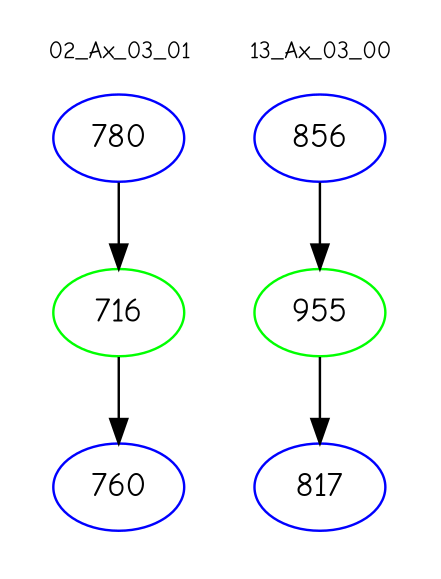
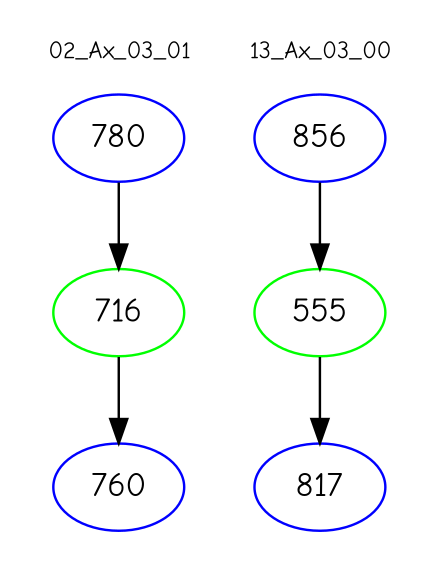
(320, 313) -> (320, 313)
